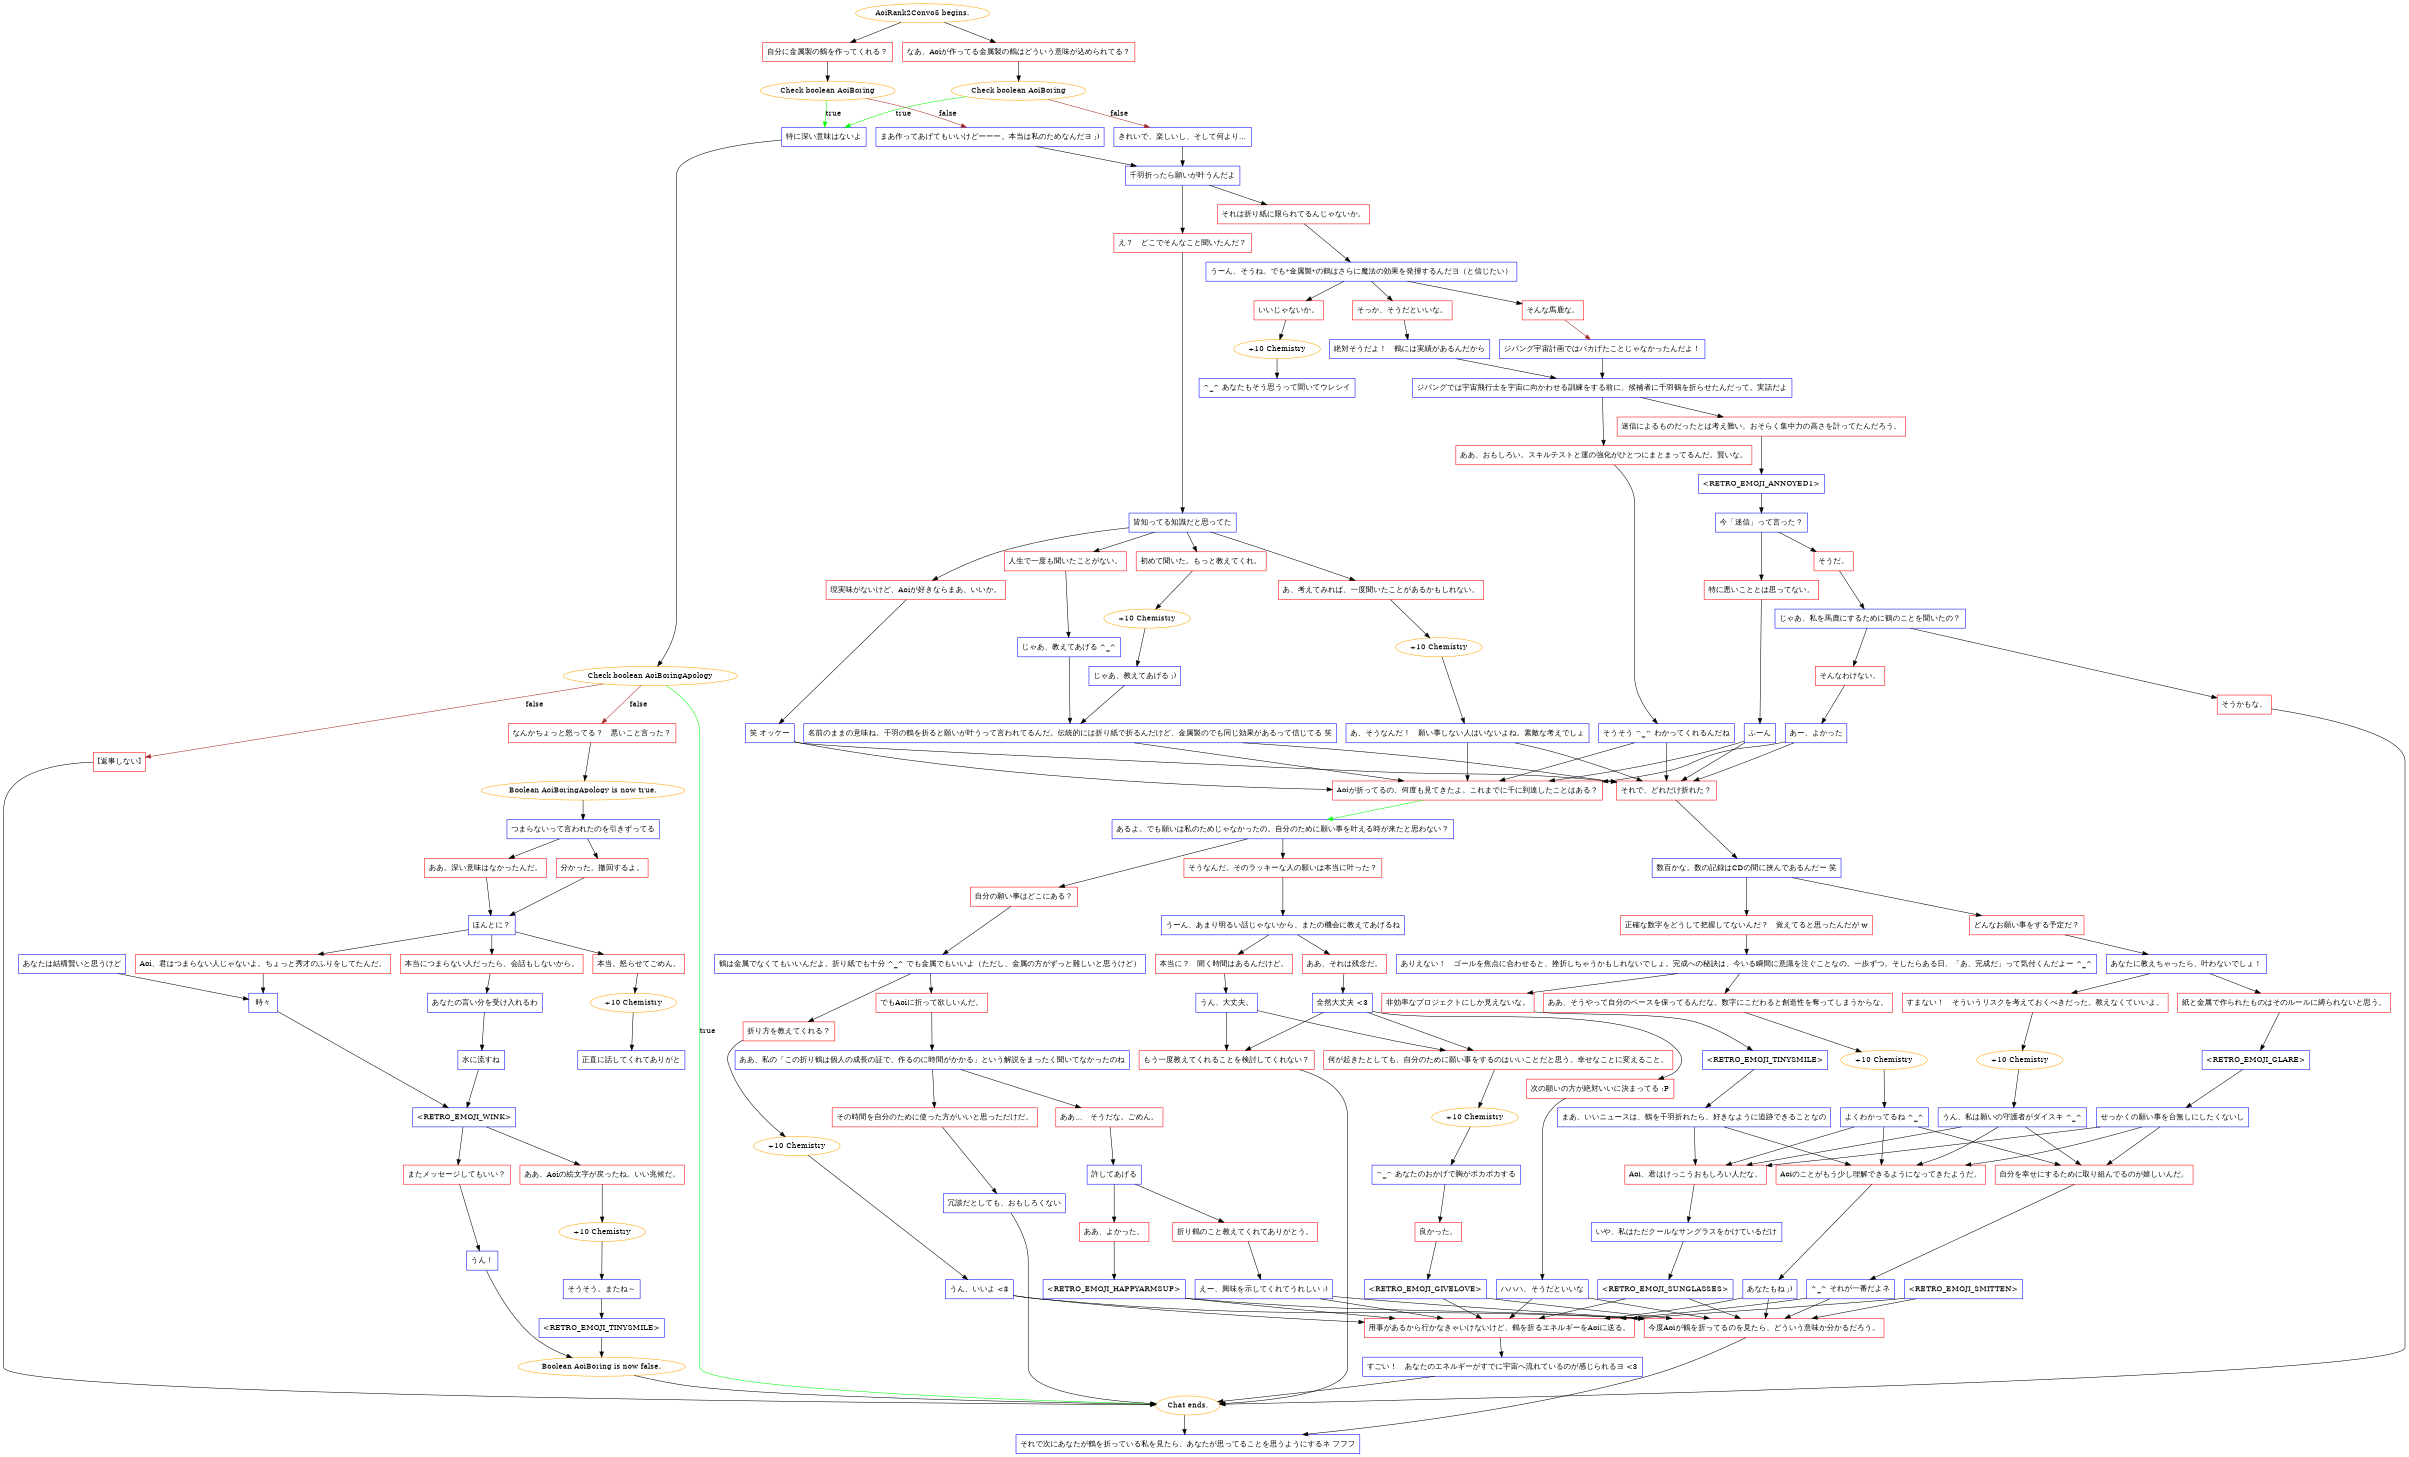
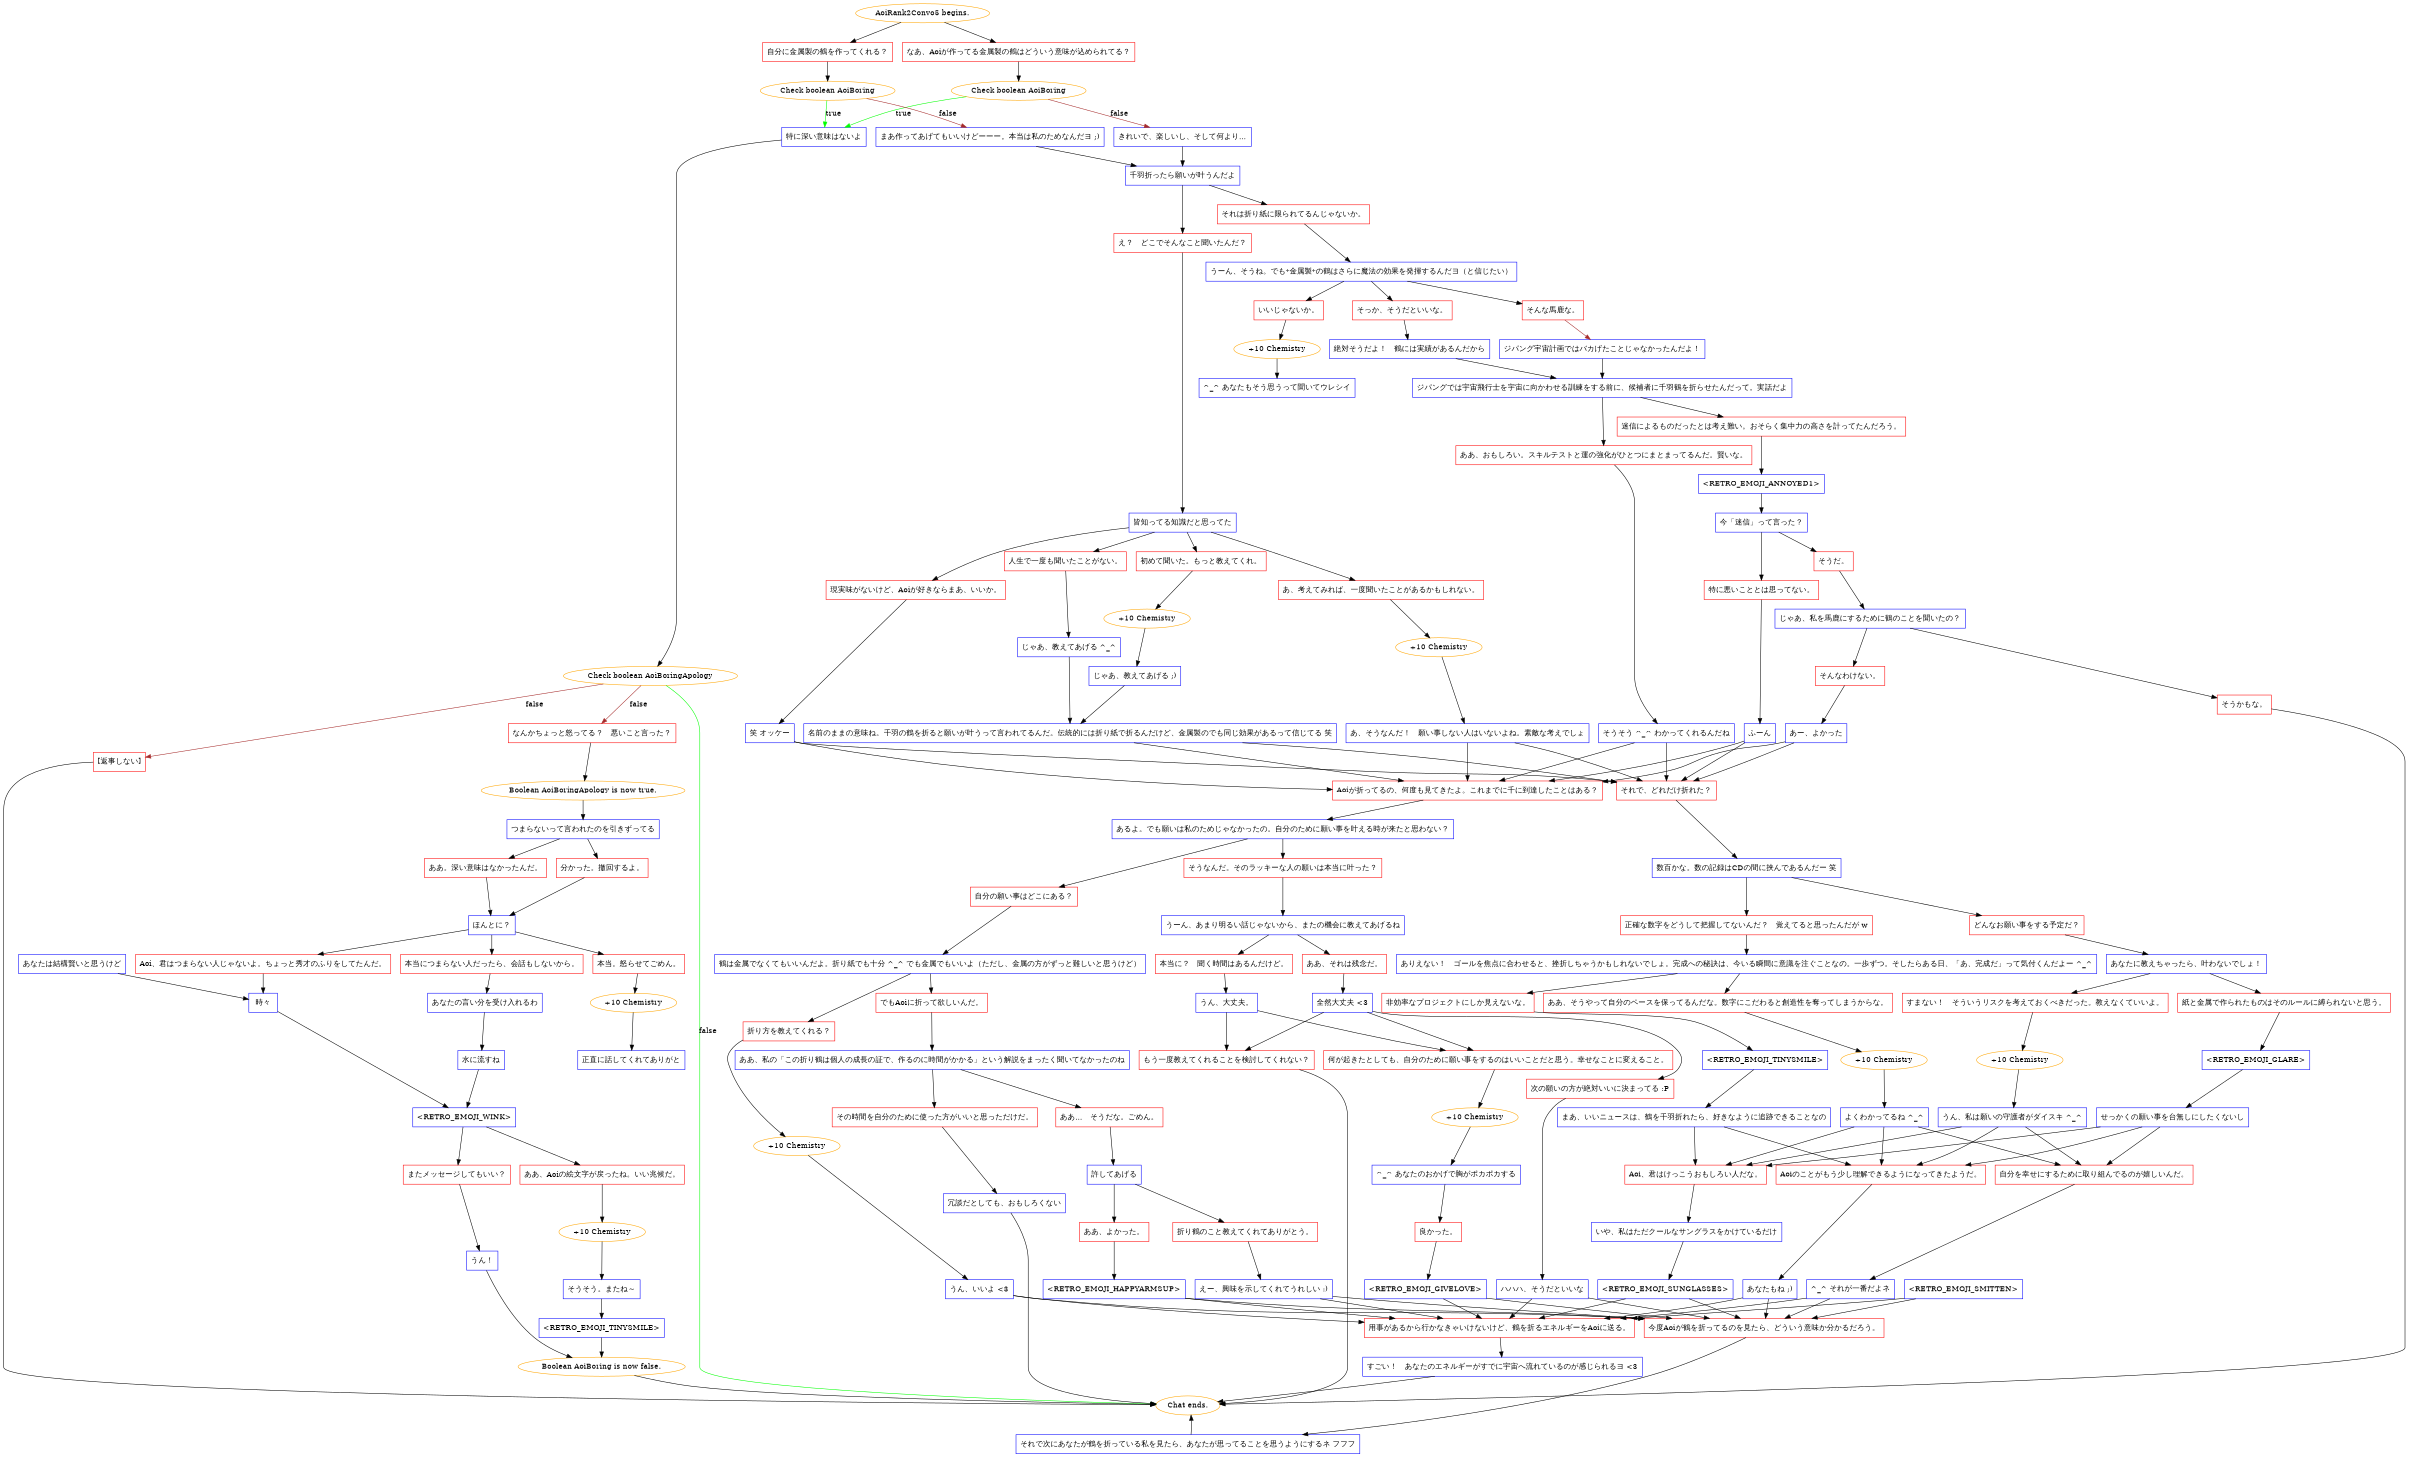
(1378, 809) -> (1378, 809)
(708, 1031) -> (708, 1031)
(1184, 1422) -> (1191, 1428)
